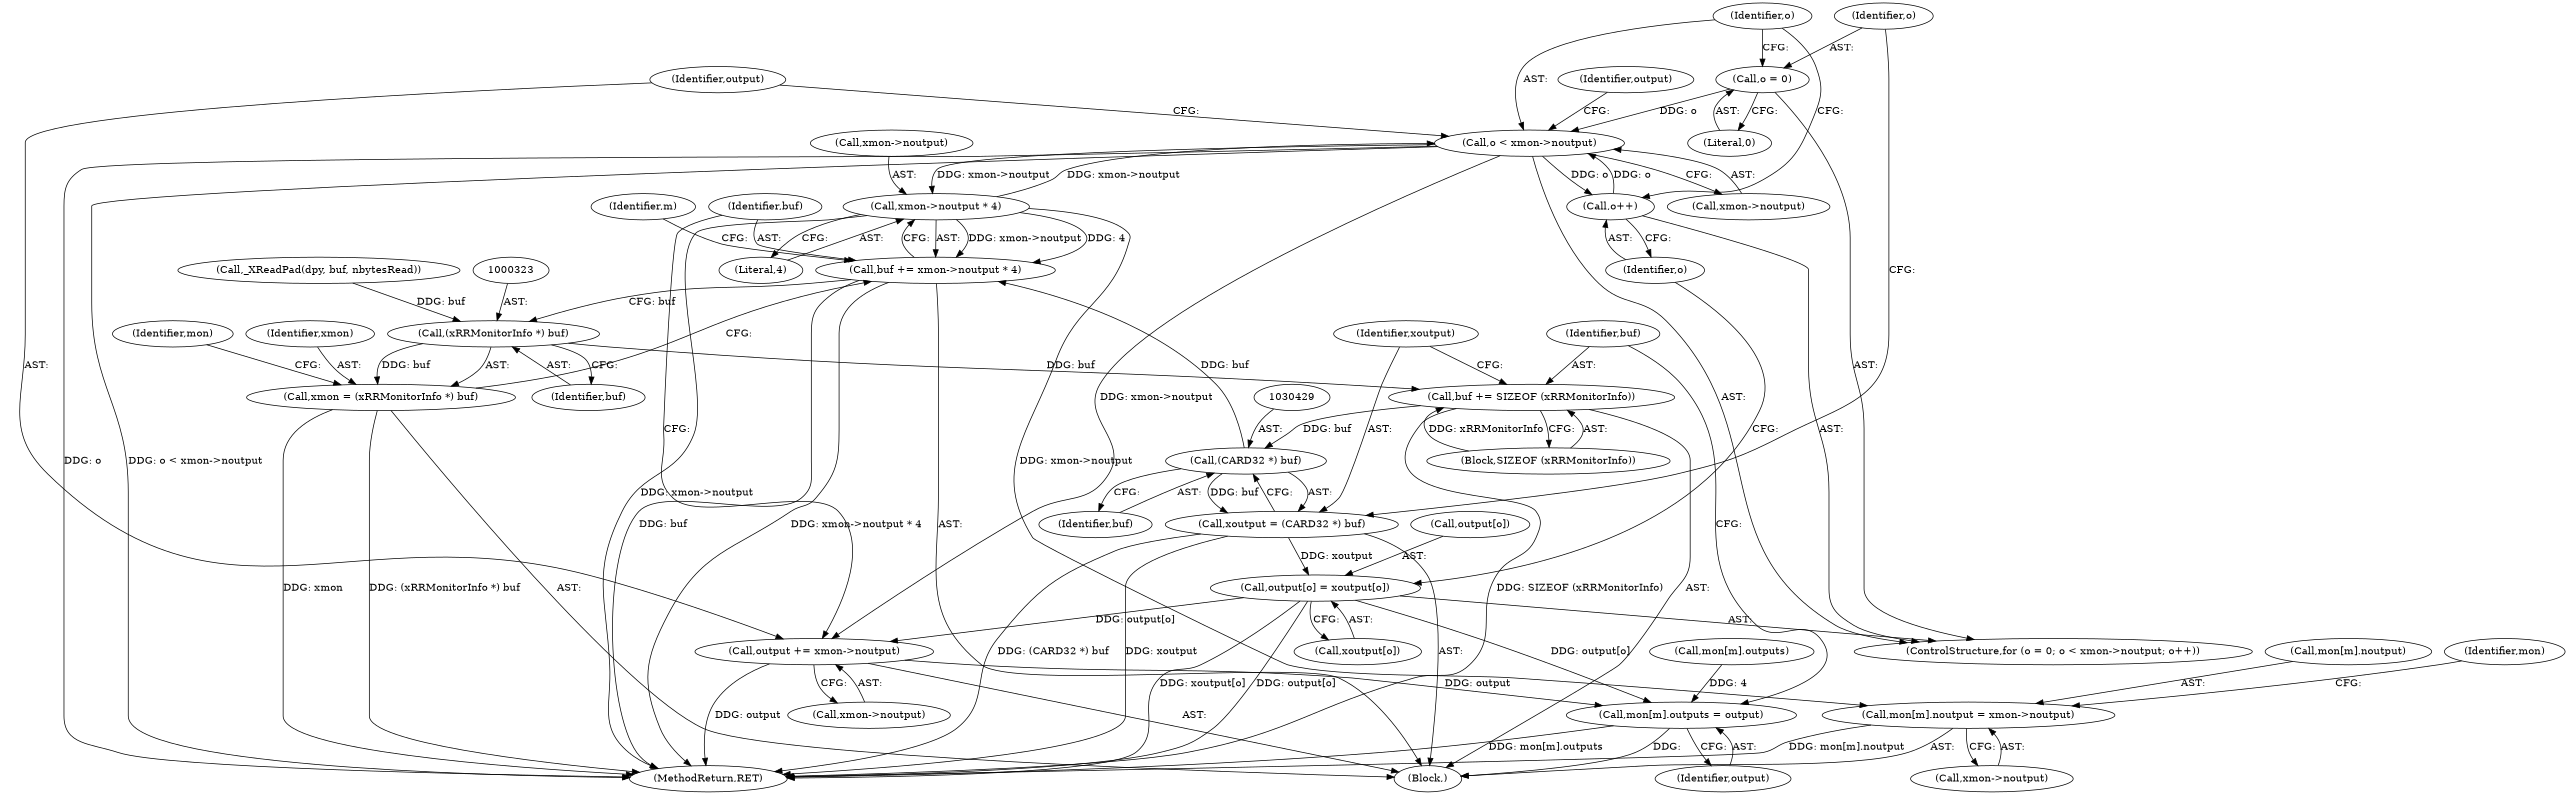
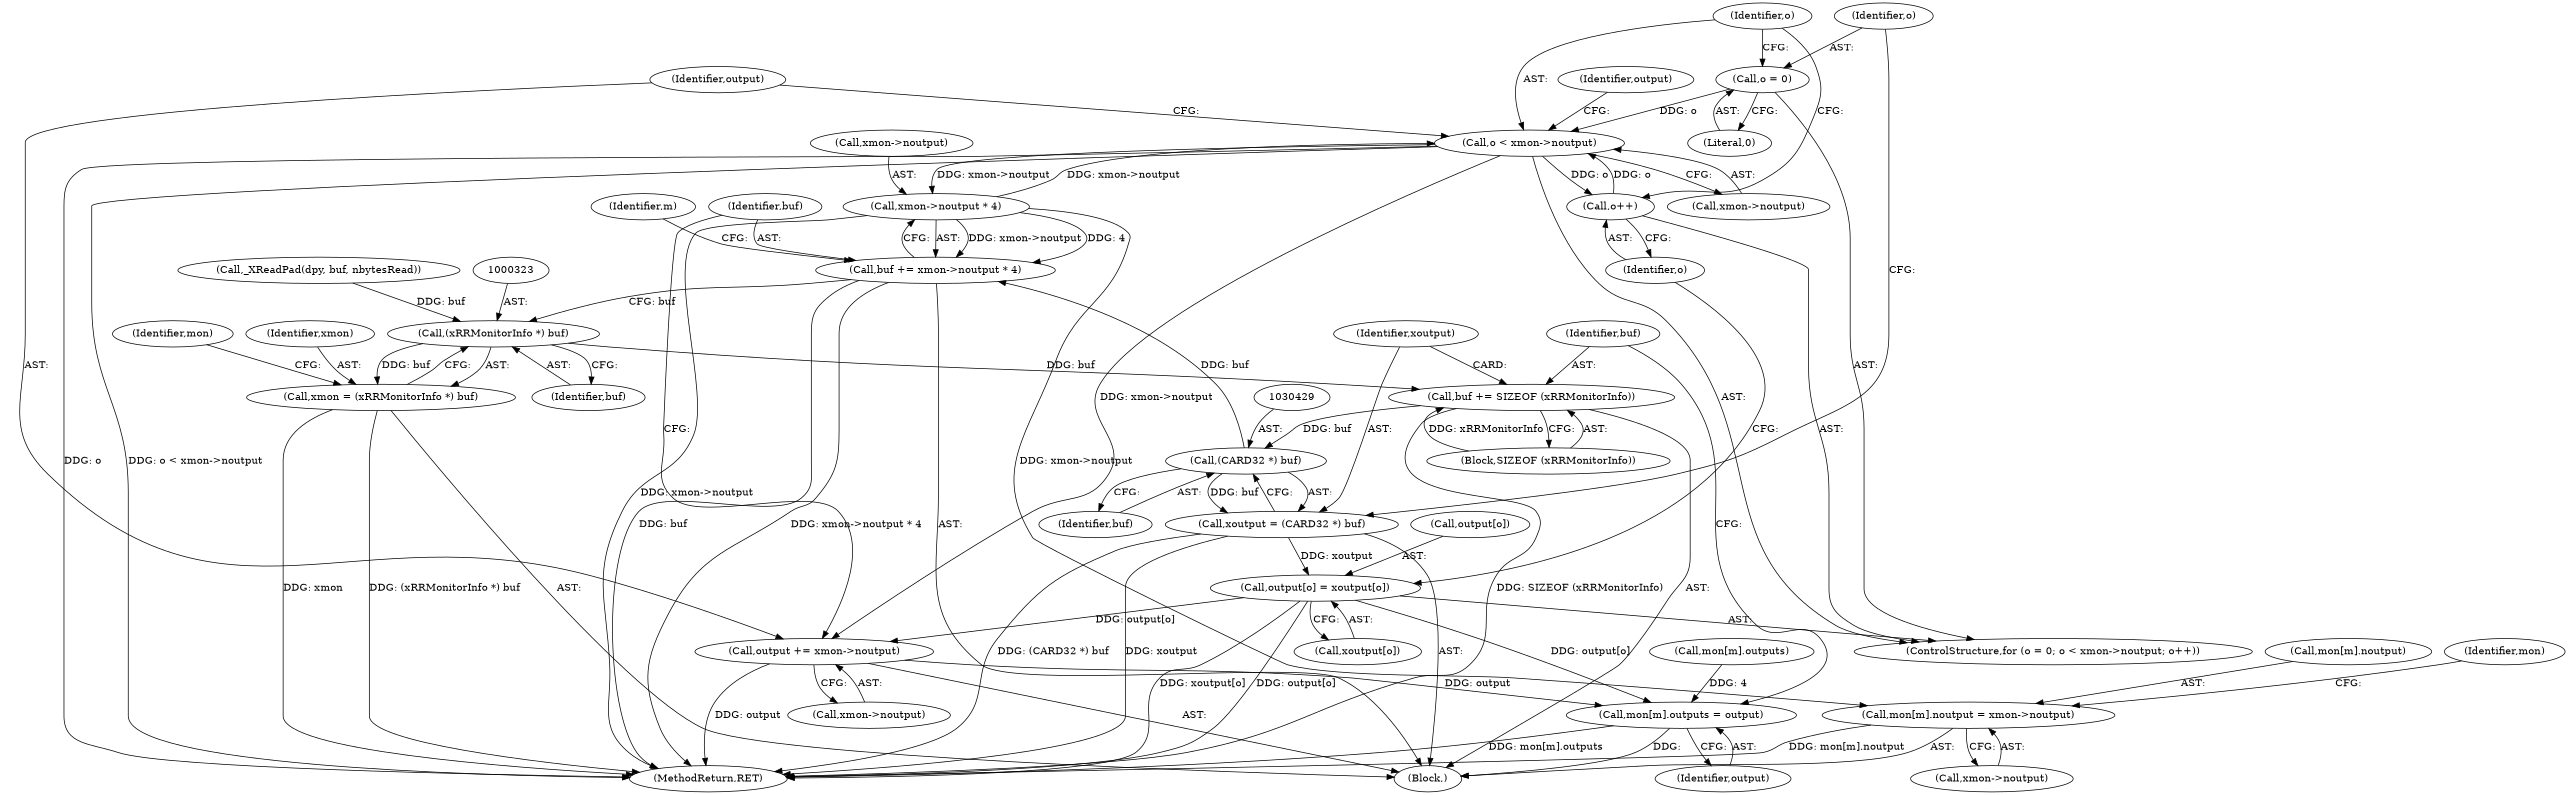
(761, 270) -> none
(662, 346) -> (435, 368)
(1492, 366) -> (1492, 366)
